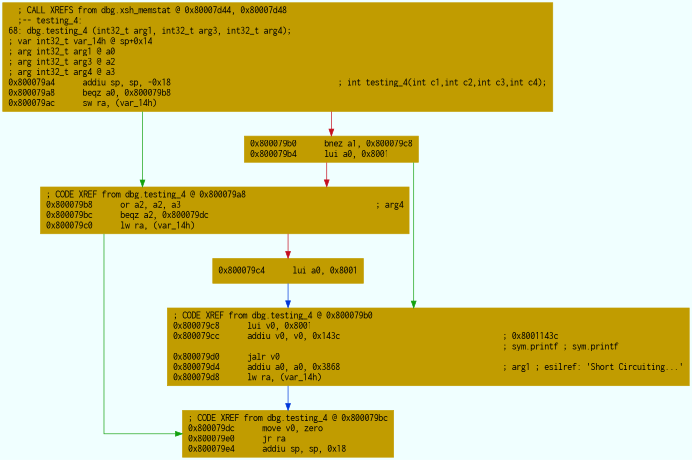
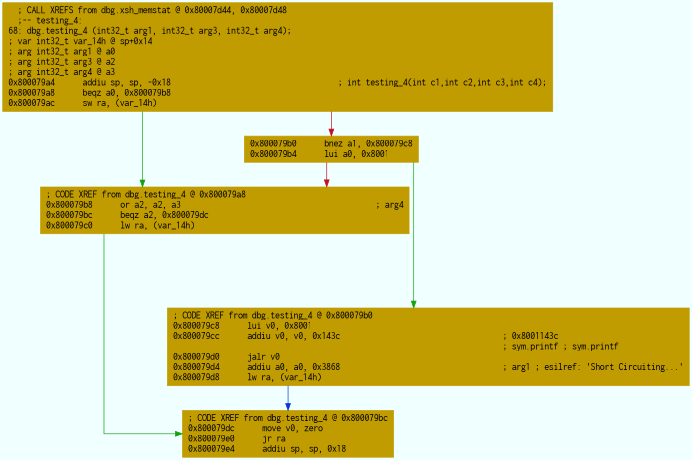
(288, 271) -> none
